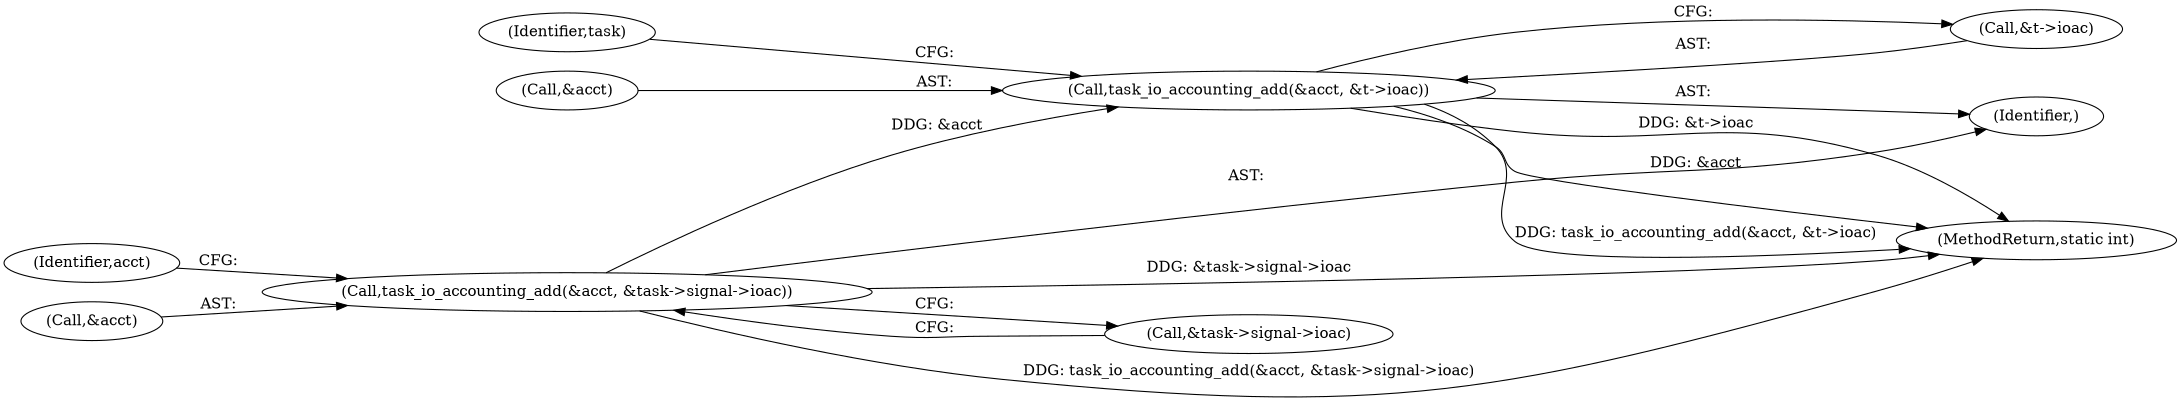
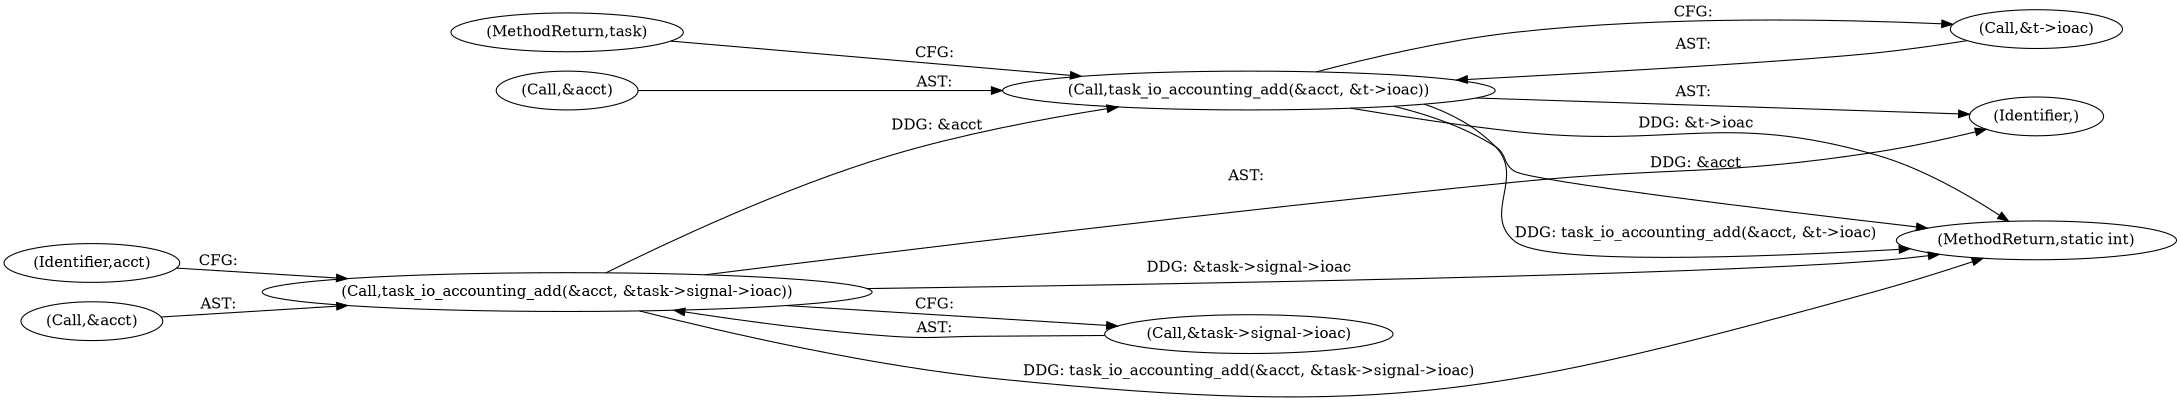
(567, 32) -> (567, 32)
(937, 328) -> (937, 328)
